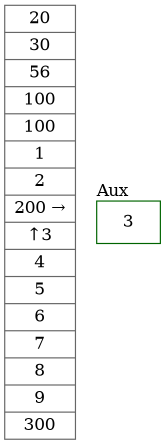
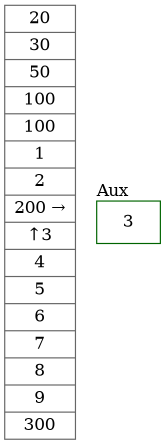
(40, 73) -> (40, 73)
